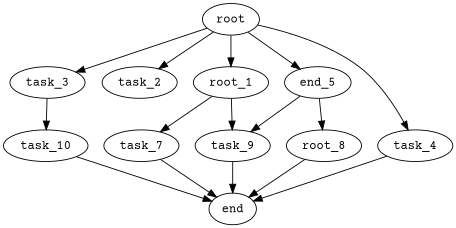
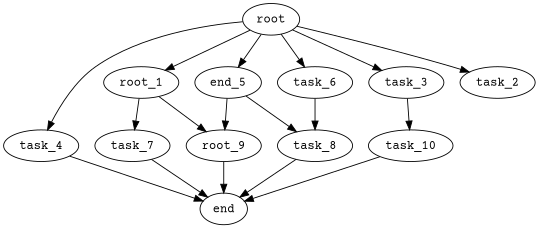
none -> (315, 83)
(233, 146) -> (224, 146)
(324, 146) -> (315, 146)
